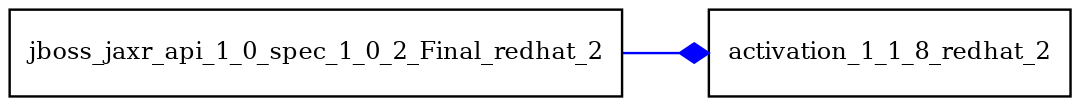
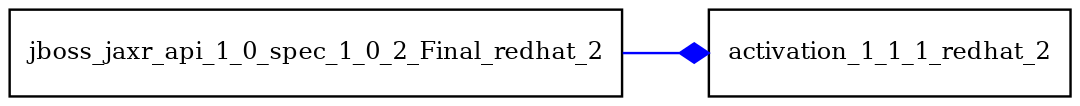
(890, 53) -> (890, 53)
